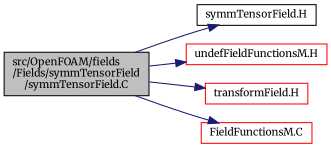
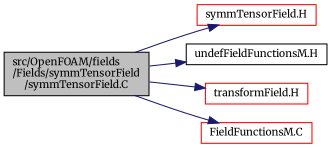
(257, 15) -> (257, 15)
(257, 54) -> (257, 54)
